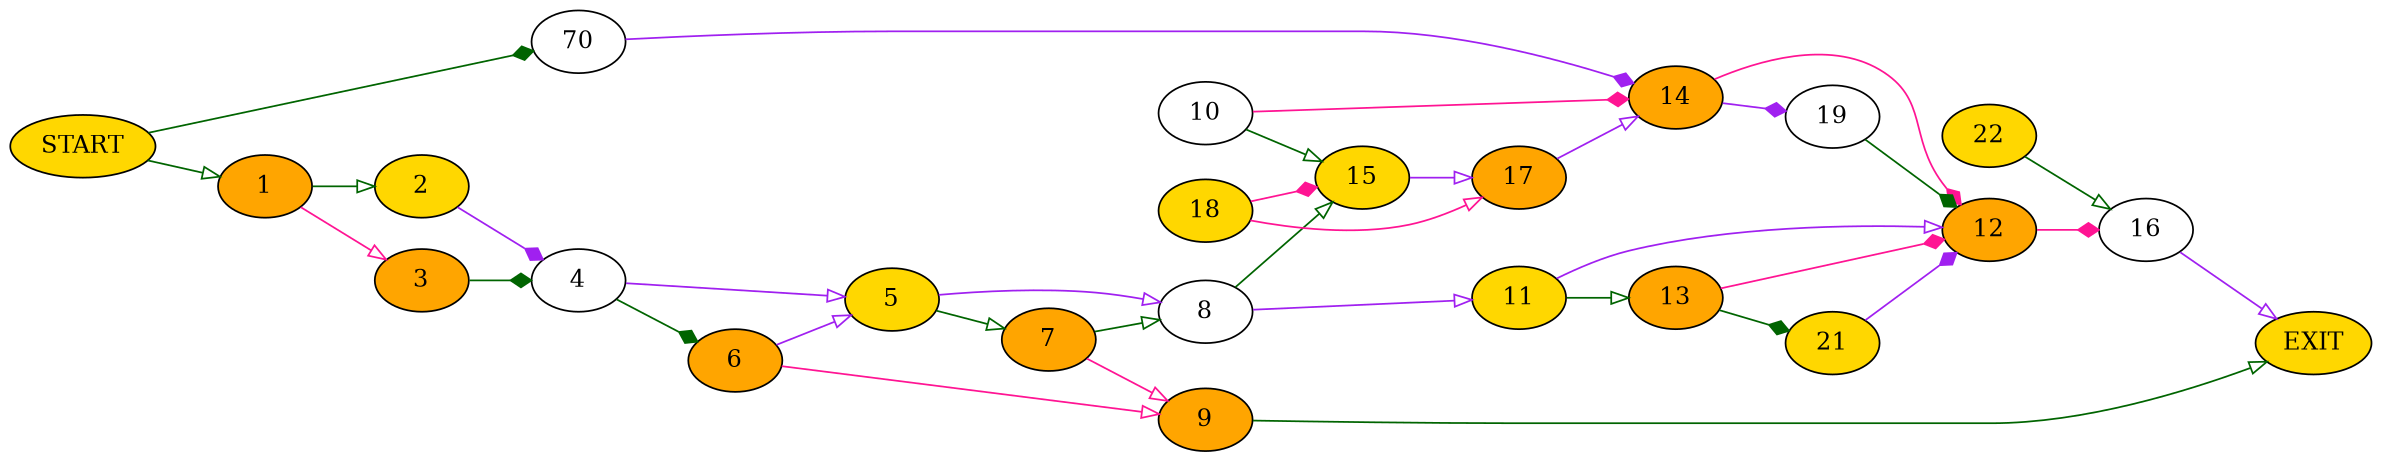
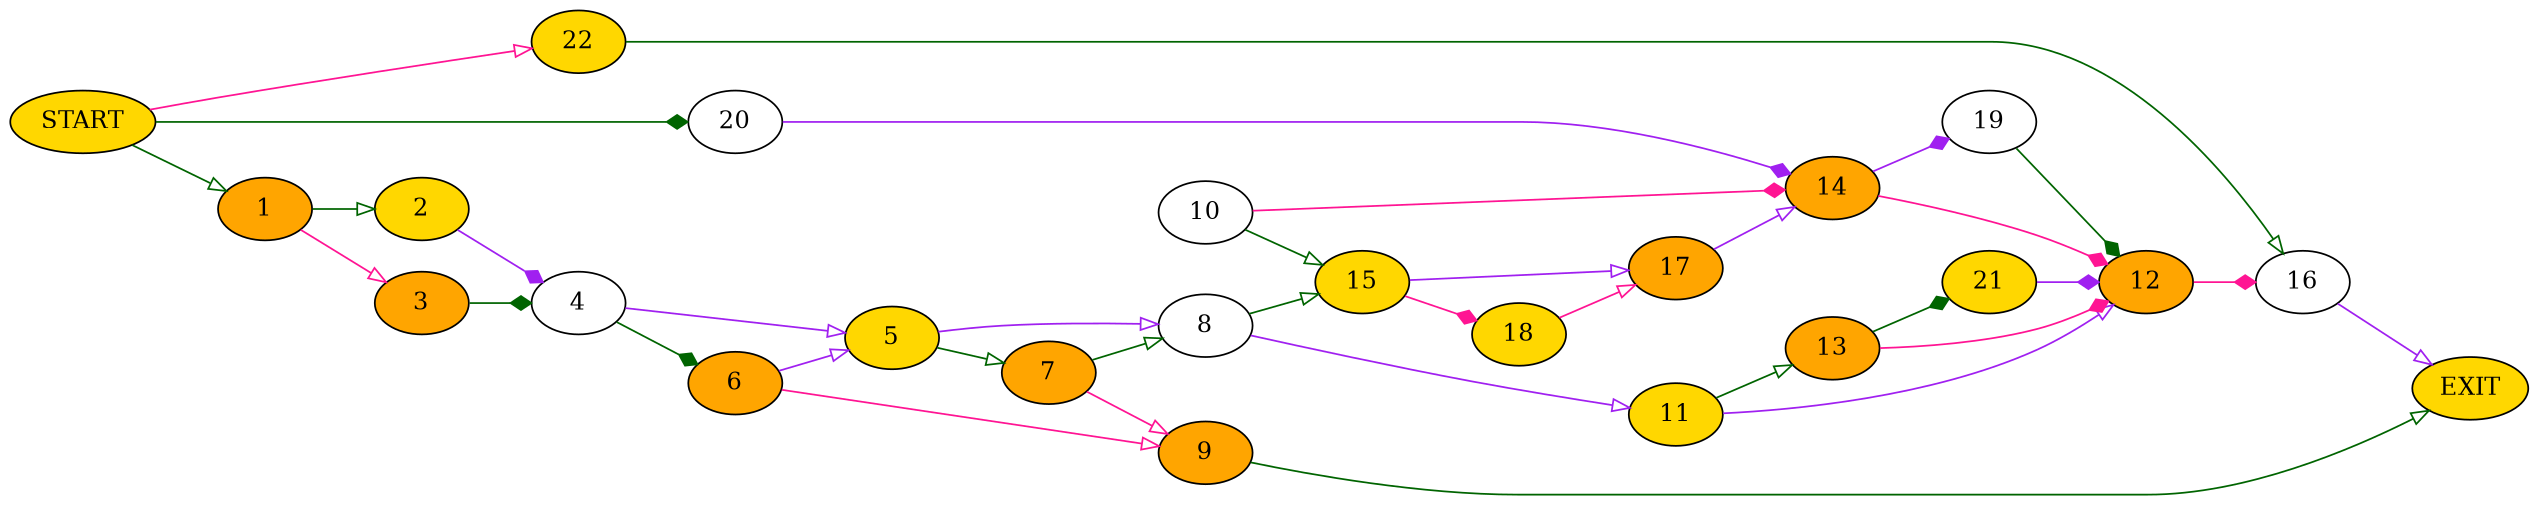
(579, 42) -> (735, 122)
none -> (332, 79)
(1273, 196) -> (1431, 305)
